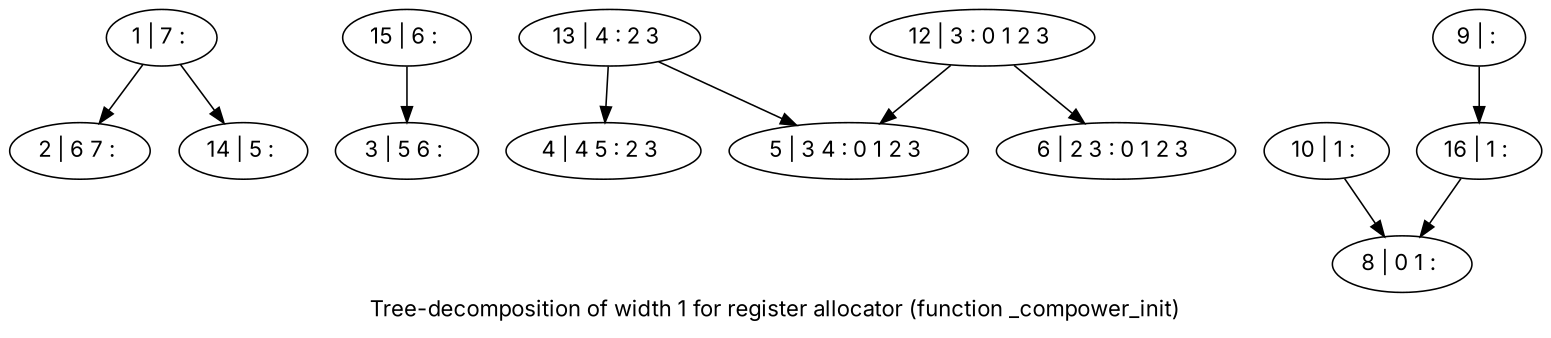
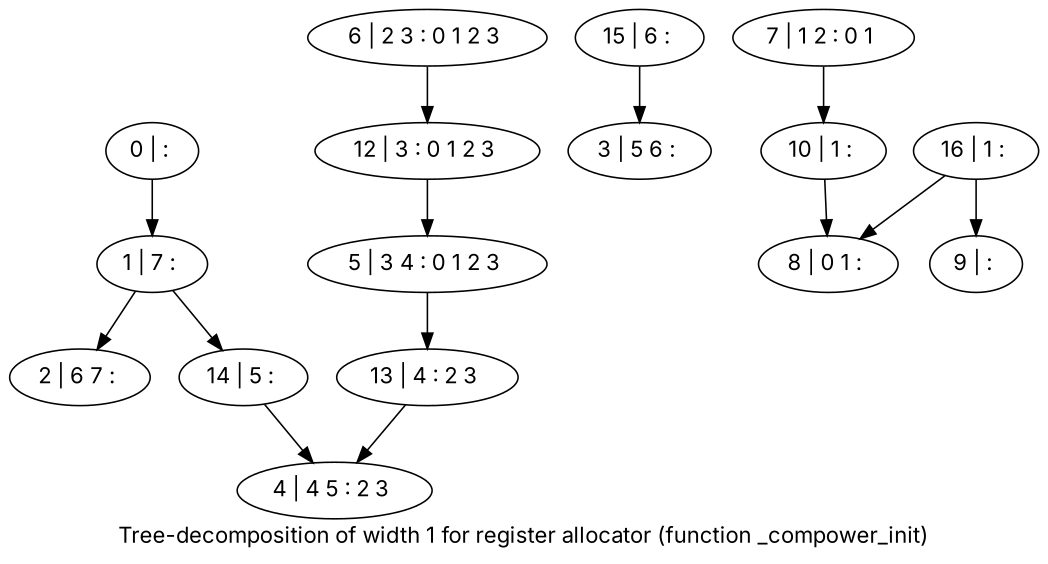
none -> (824, 38)
(1479, 87) -> (976, 200)
(1043, 89) -> (427, 87)
(720, 90) -> (427, 313)
none -> (152, 151)
none -> (284, 427)
